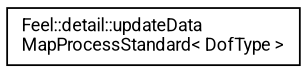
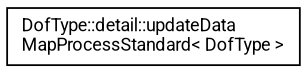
(153, 37) -> (153, 37)
